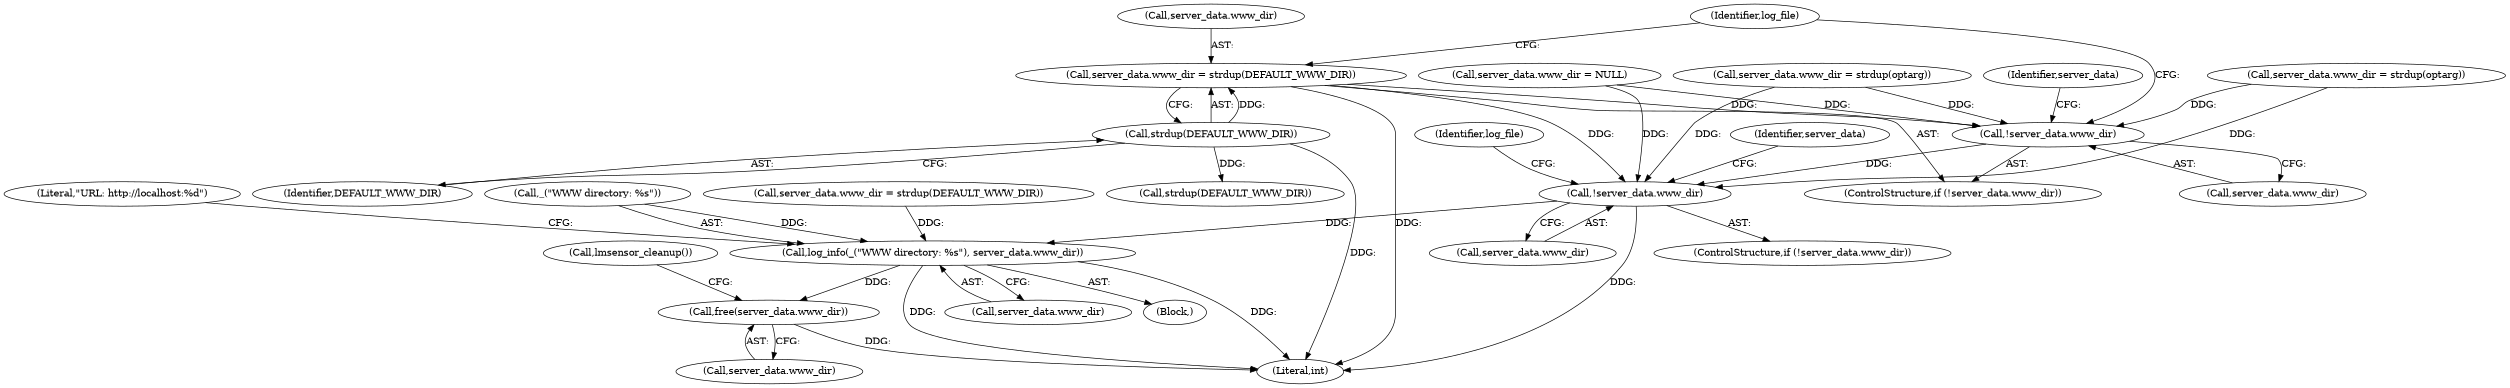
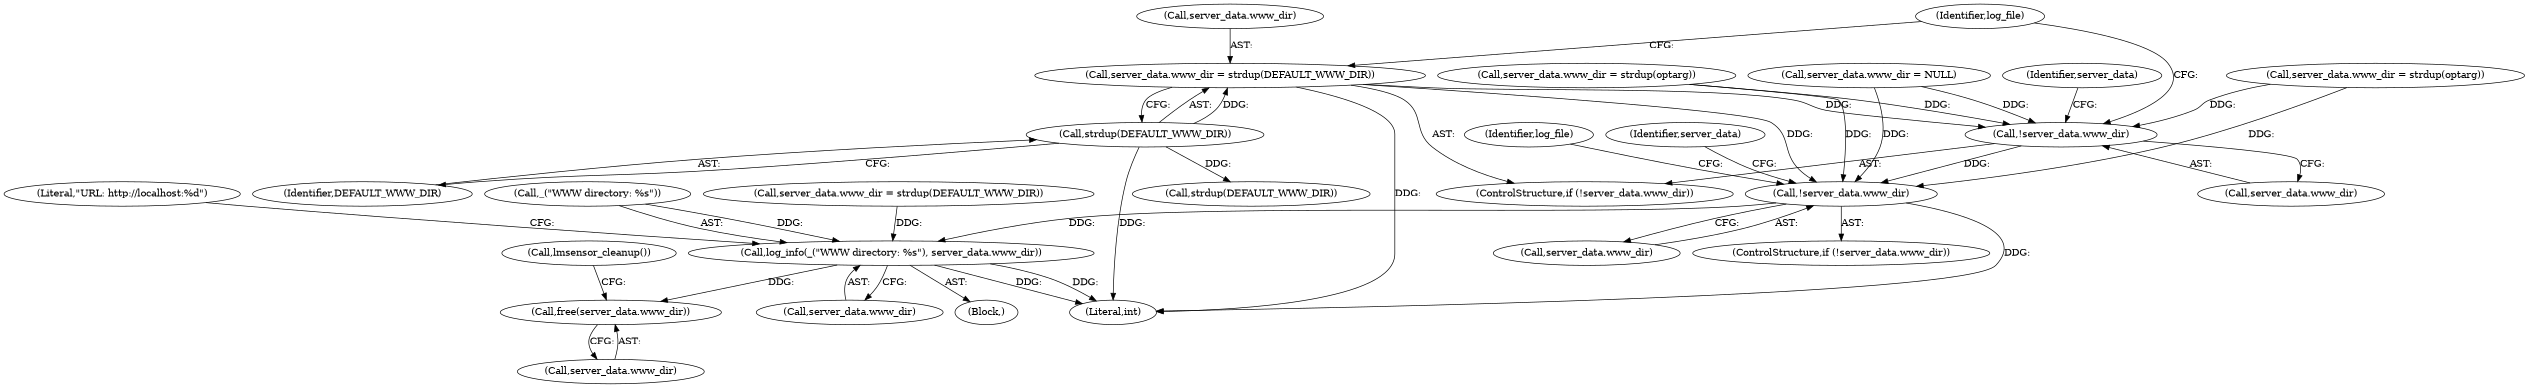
(1020, 362) -> none
